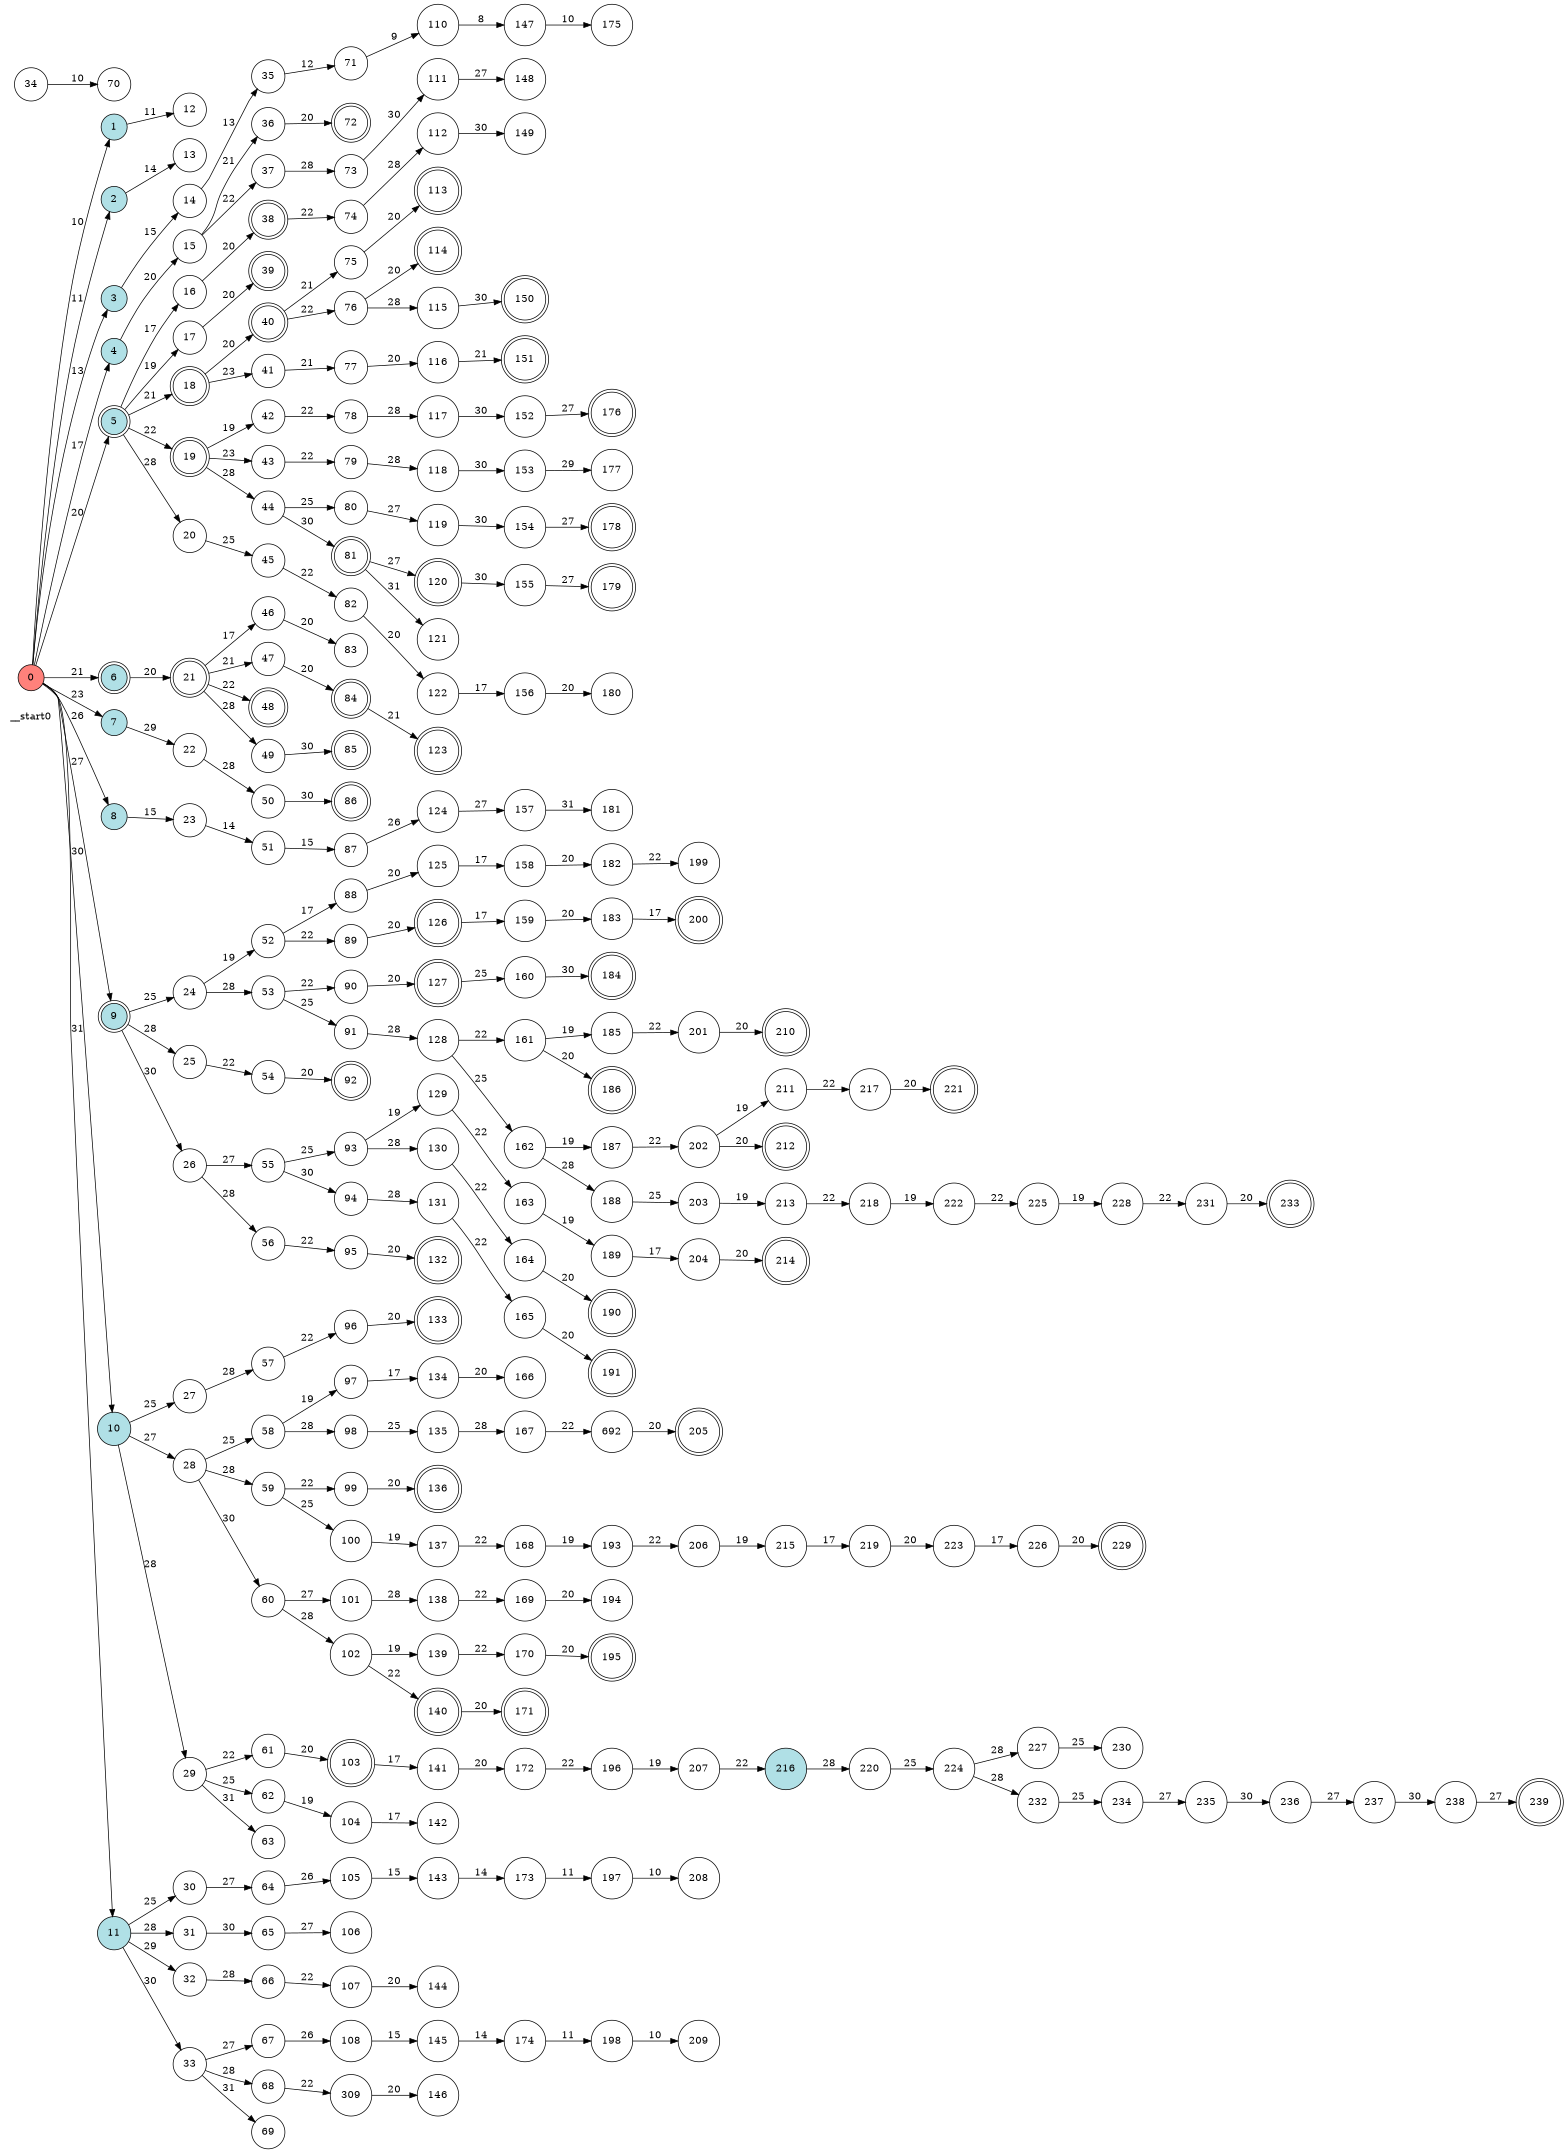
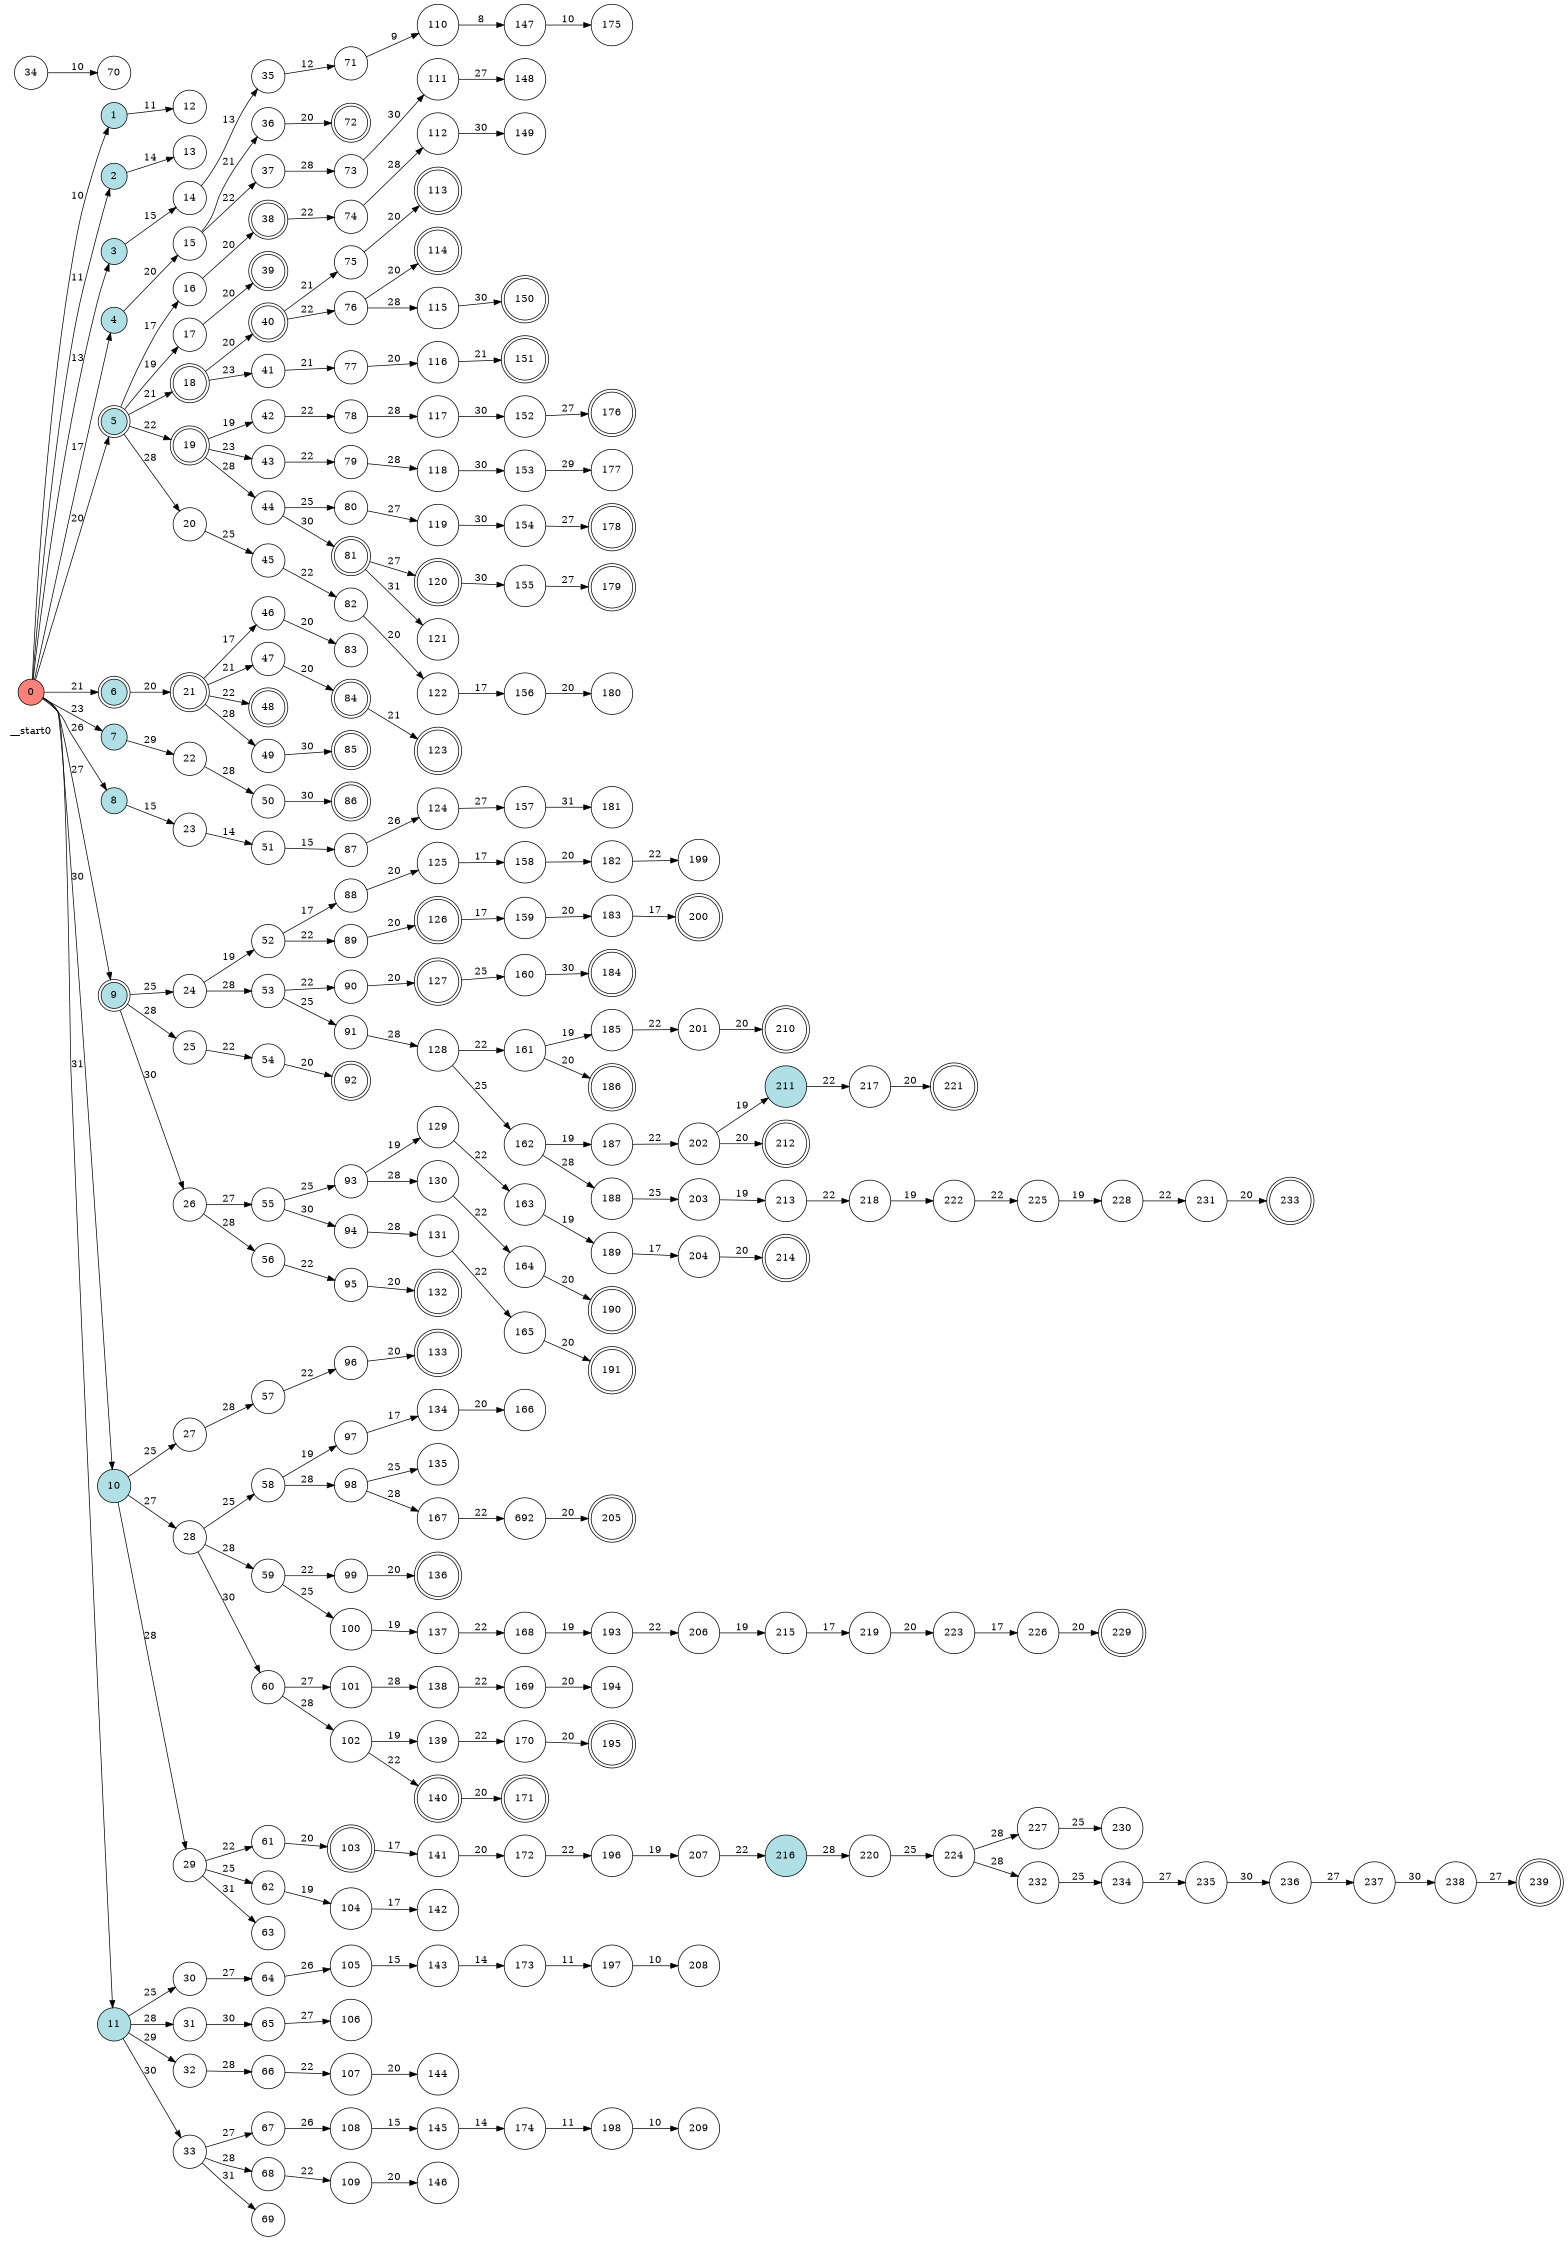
(786, 1089) -> (786, 1087)
(478, 1432) -> (389, 1500)
(351, 2095) -> (351, 2183)
